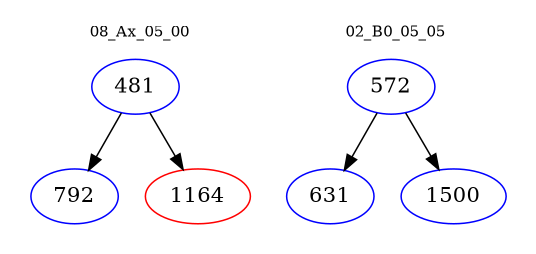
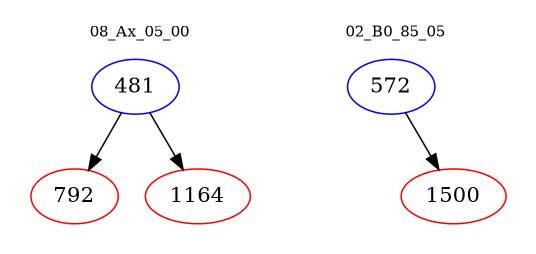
(396, 33) -> (396, 33)
(75, 196) -> (75, 196)
(330, 196) -> none
(454, 196) -> (454, 196)
